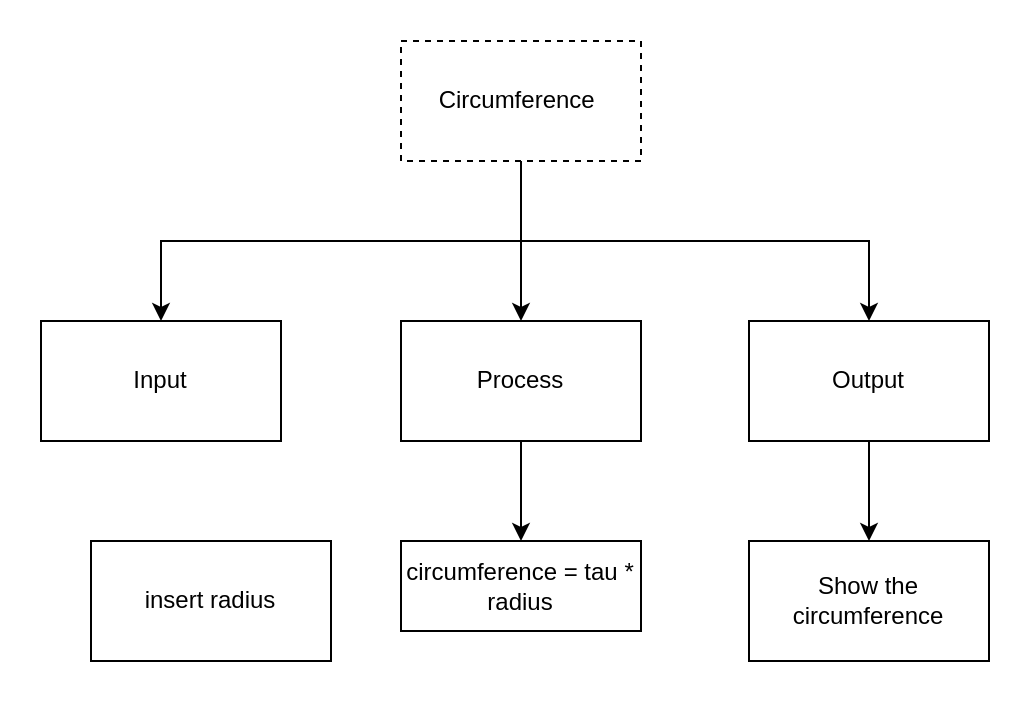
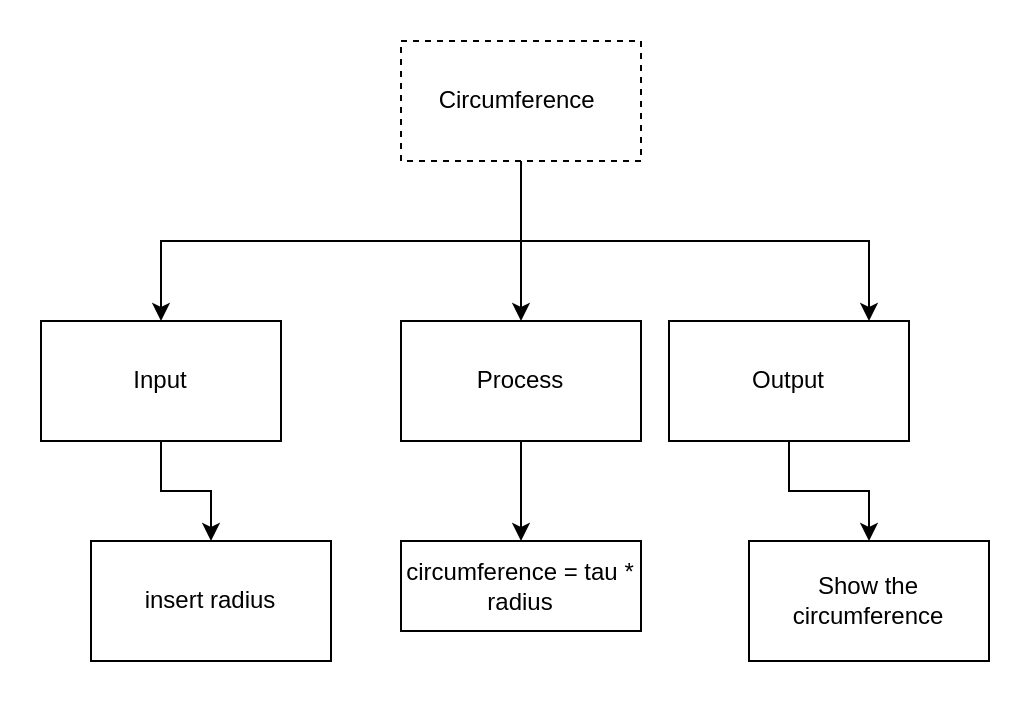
(869, 381) -> (789, 381)
none -> (179, 491)
